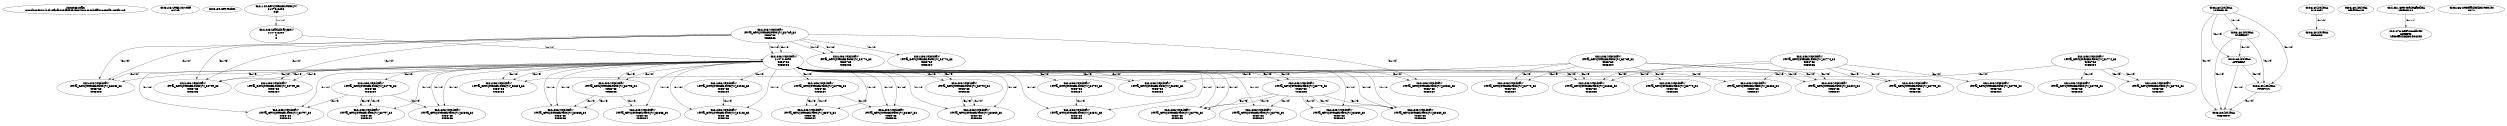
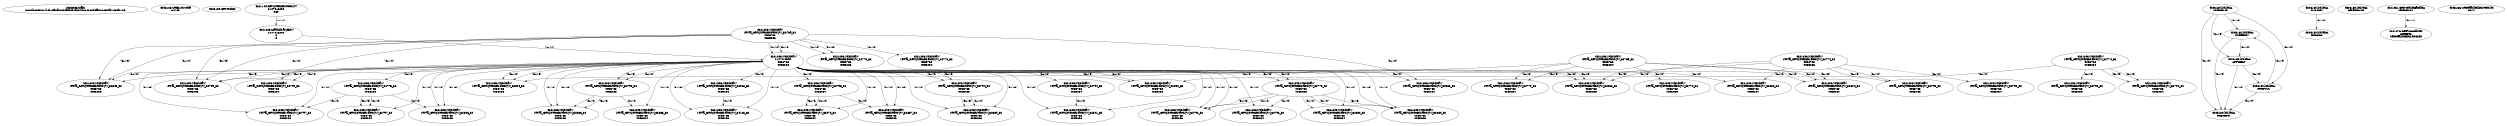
(2261, 58) -> (2275, 57)
